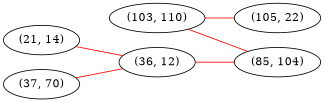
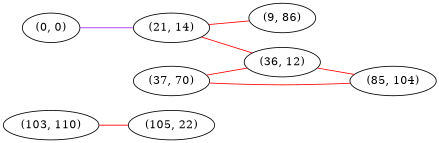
none -> (282, 18)
none -> (51, 28)
(218, 40) -> (280, 85)
